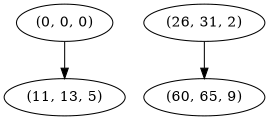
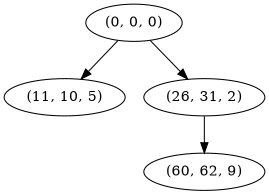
none -> (165, 56)
(65, 97) -> (65, 97)
(204, 97) -> (204, 172)
